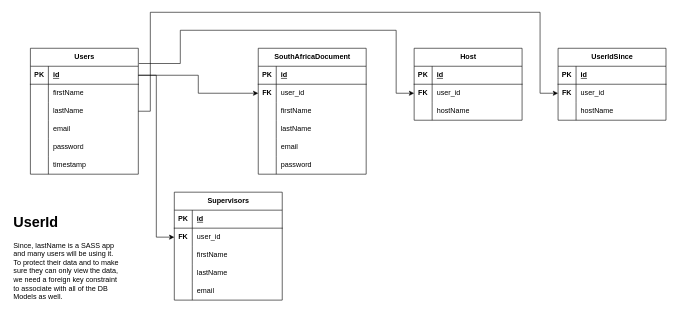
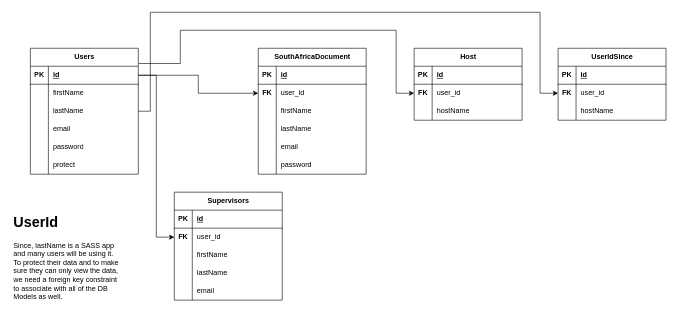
(70, 165) -> (67, 165)
